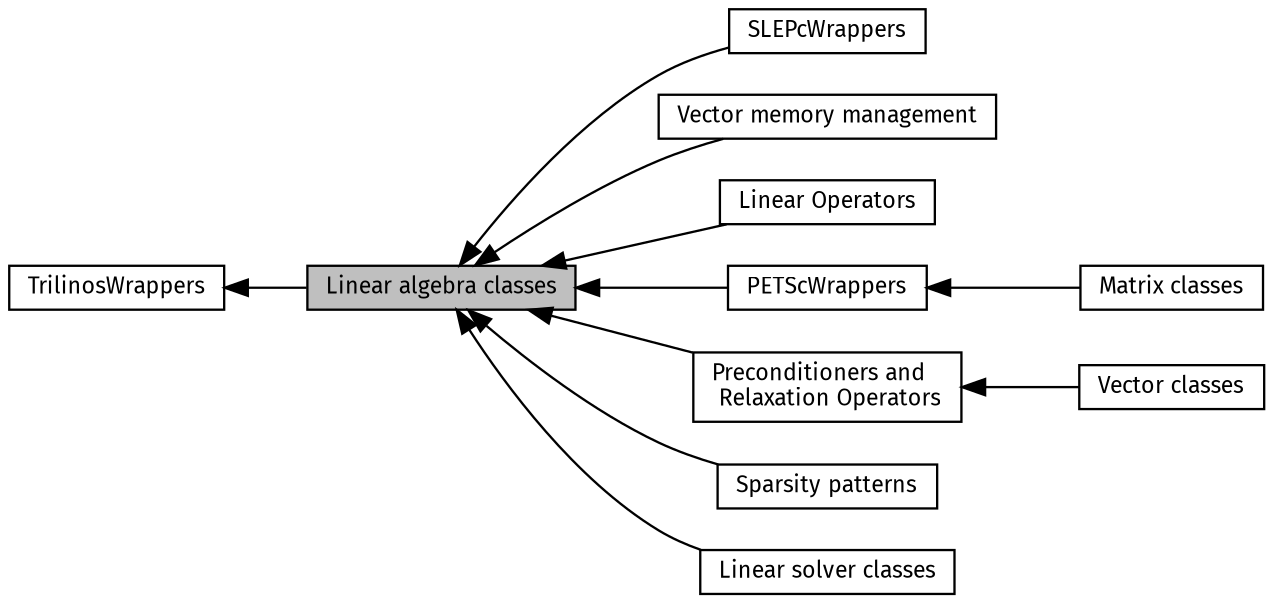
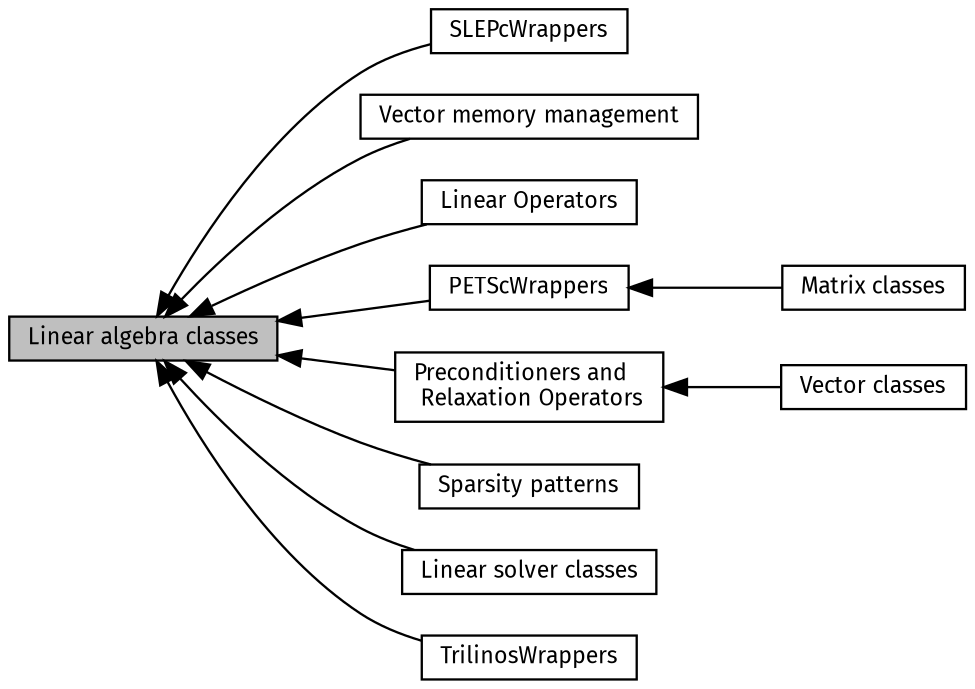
(277, 288) -> (272, 534)
